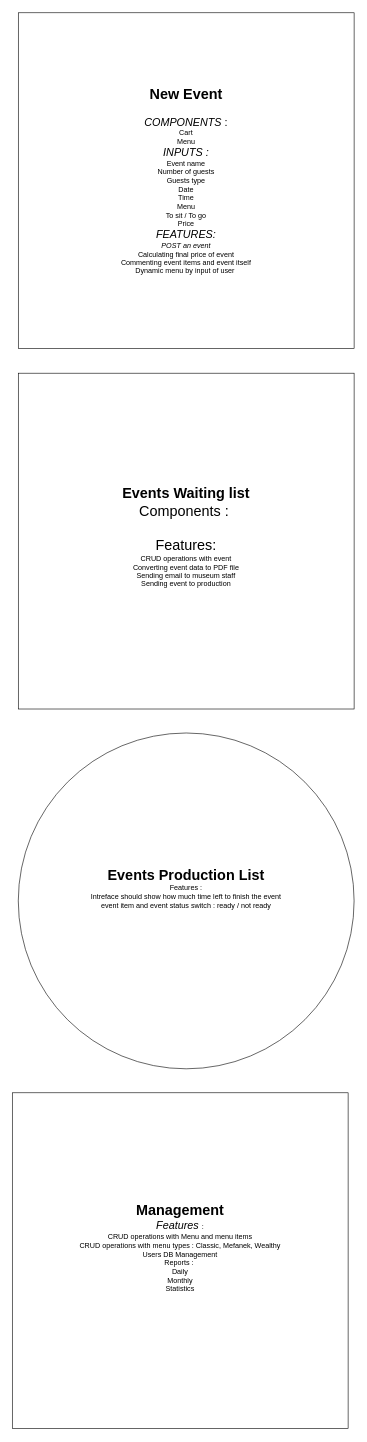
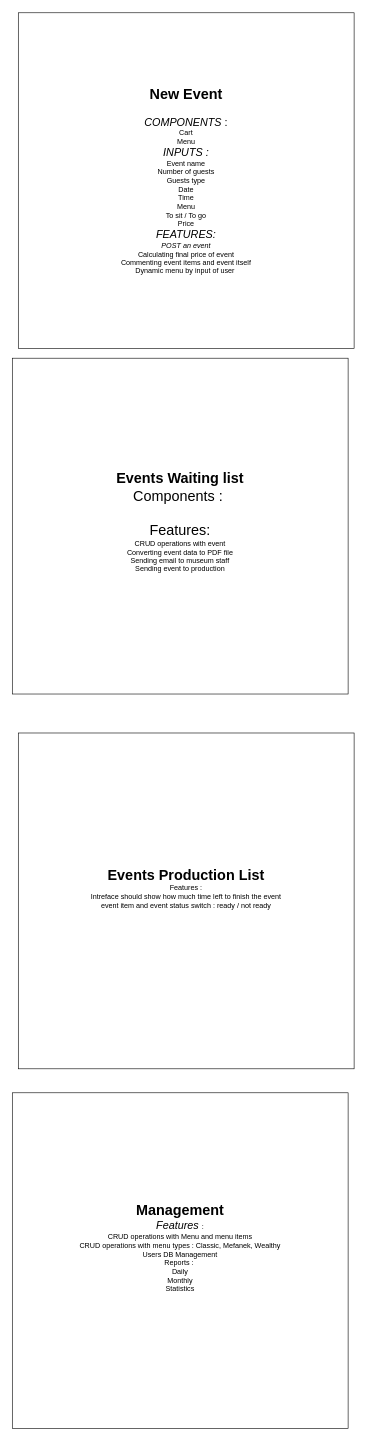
(186, 541) -> (180, 526)
(186, 901) -> (186, 901)
